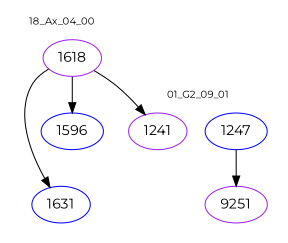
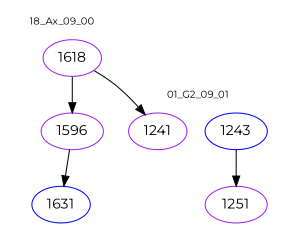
(62, 22) -> (62, 22)
(25, 121) -> (68, 163)
(72, 131) -> (72, 131)
(236, 131) -> (236, 131)
(236, 205) -> (236, 205)
